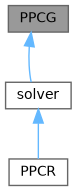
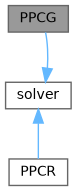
(29, 64) -> (48, 50)
